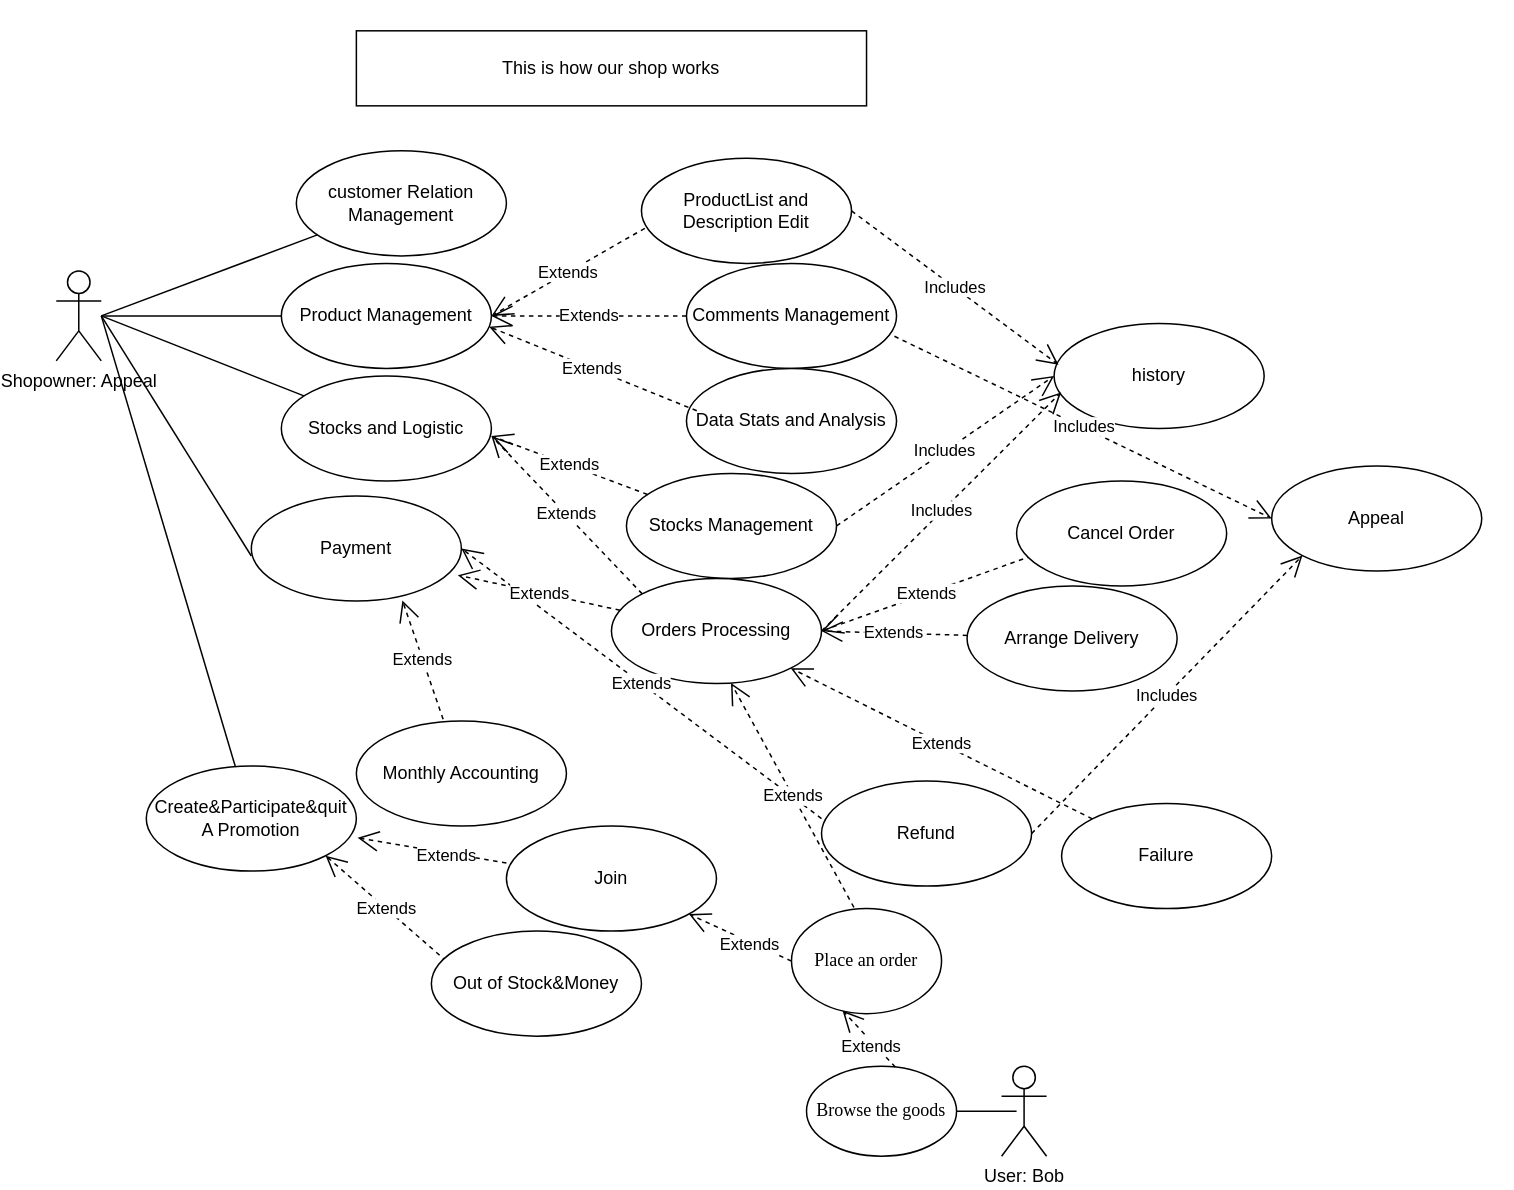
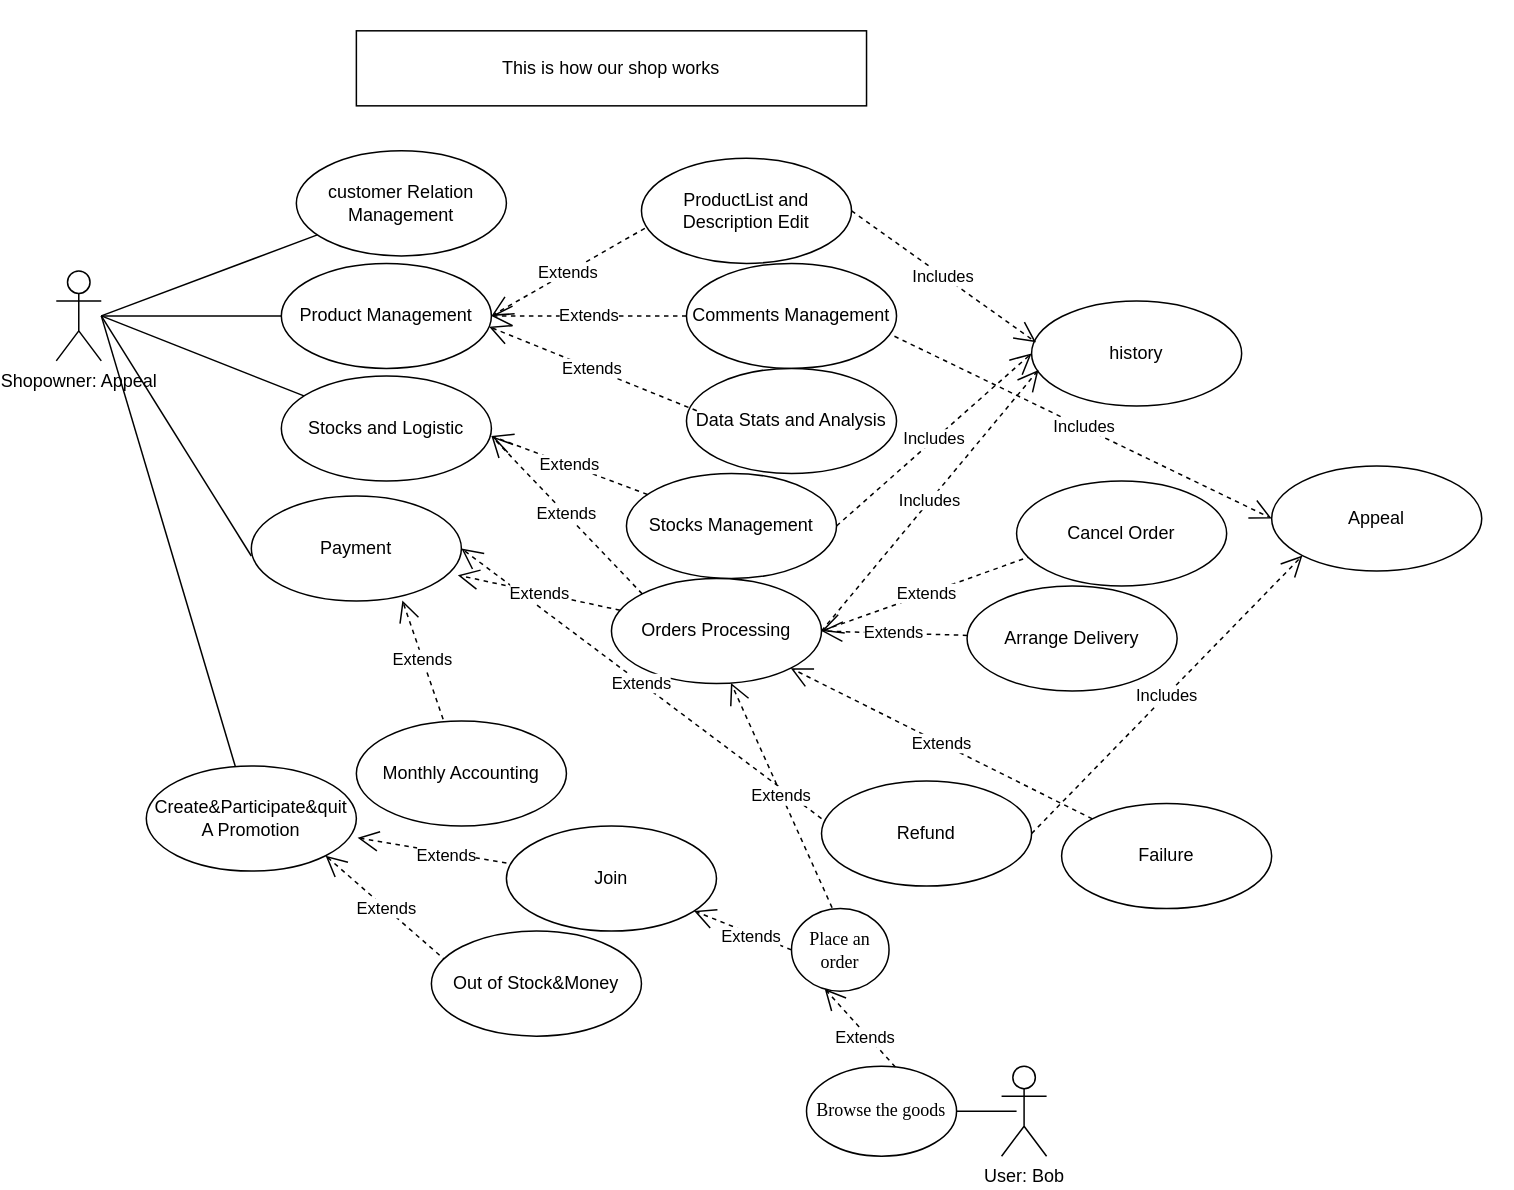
(1159, 376) -> (1136, 353)
(866, 961) -> (840, 950)
